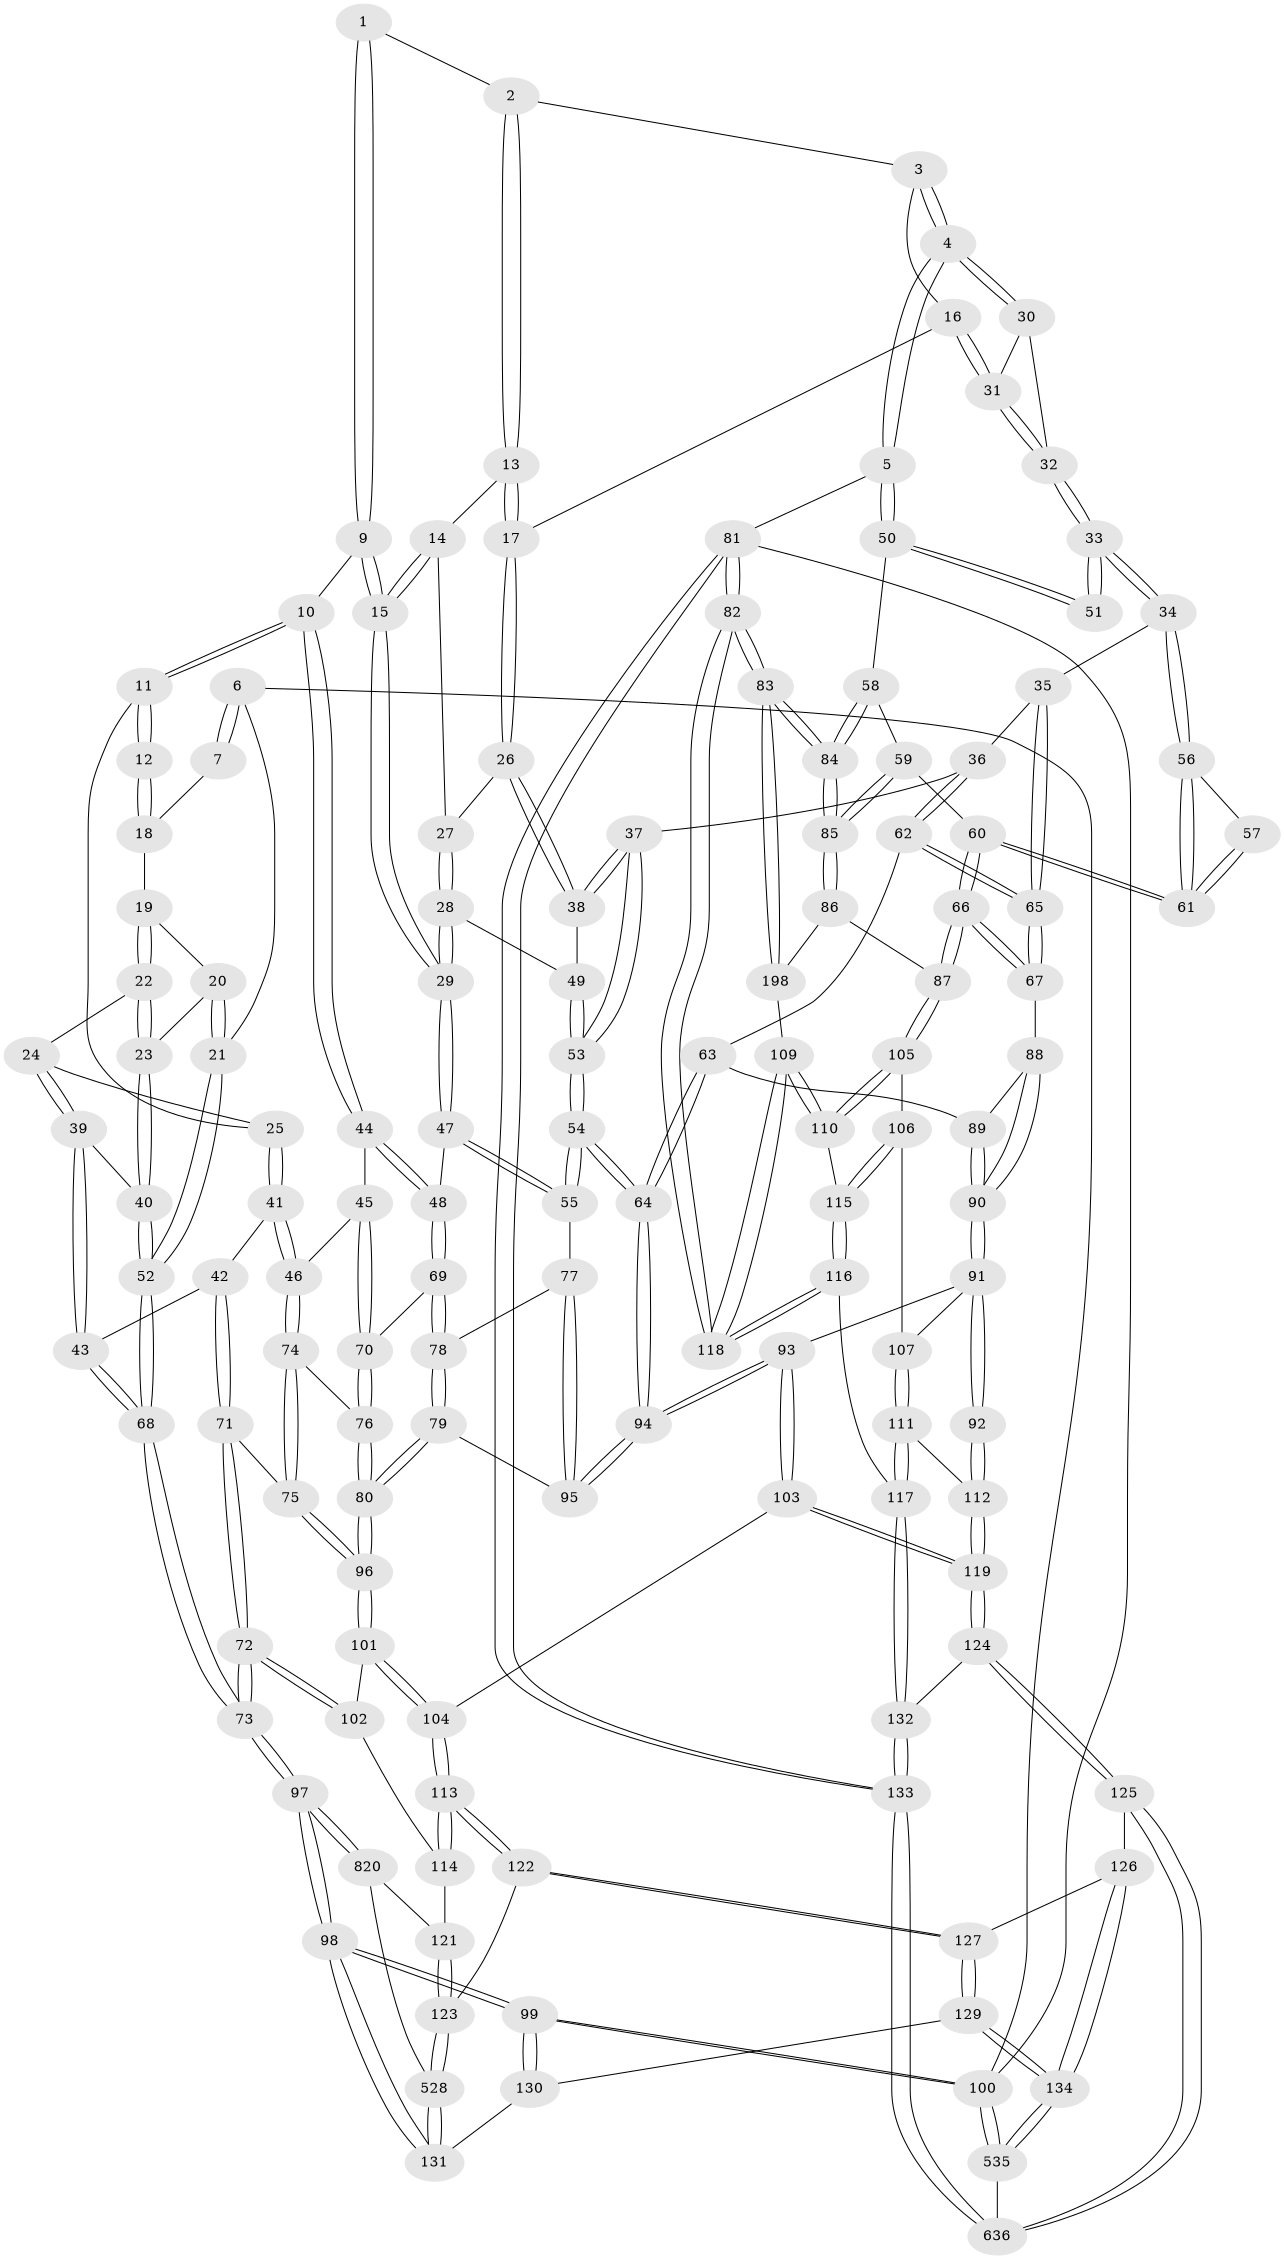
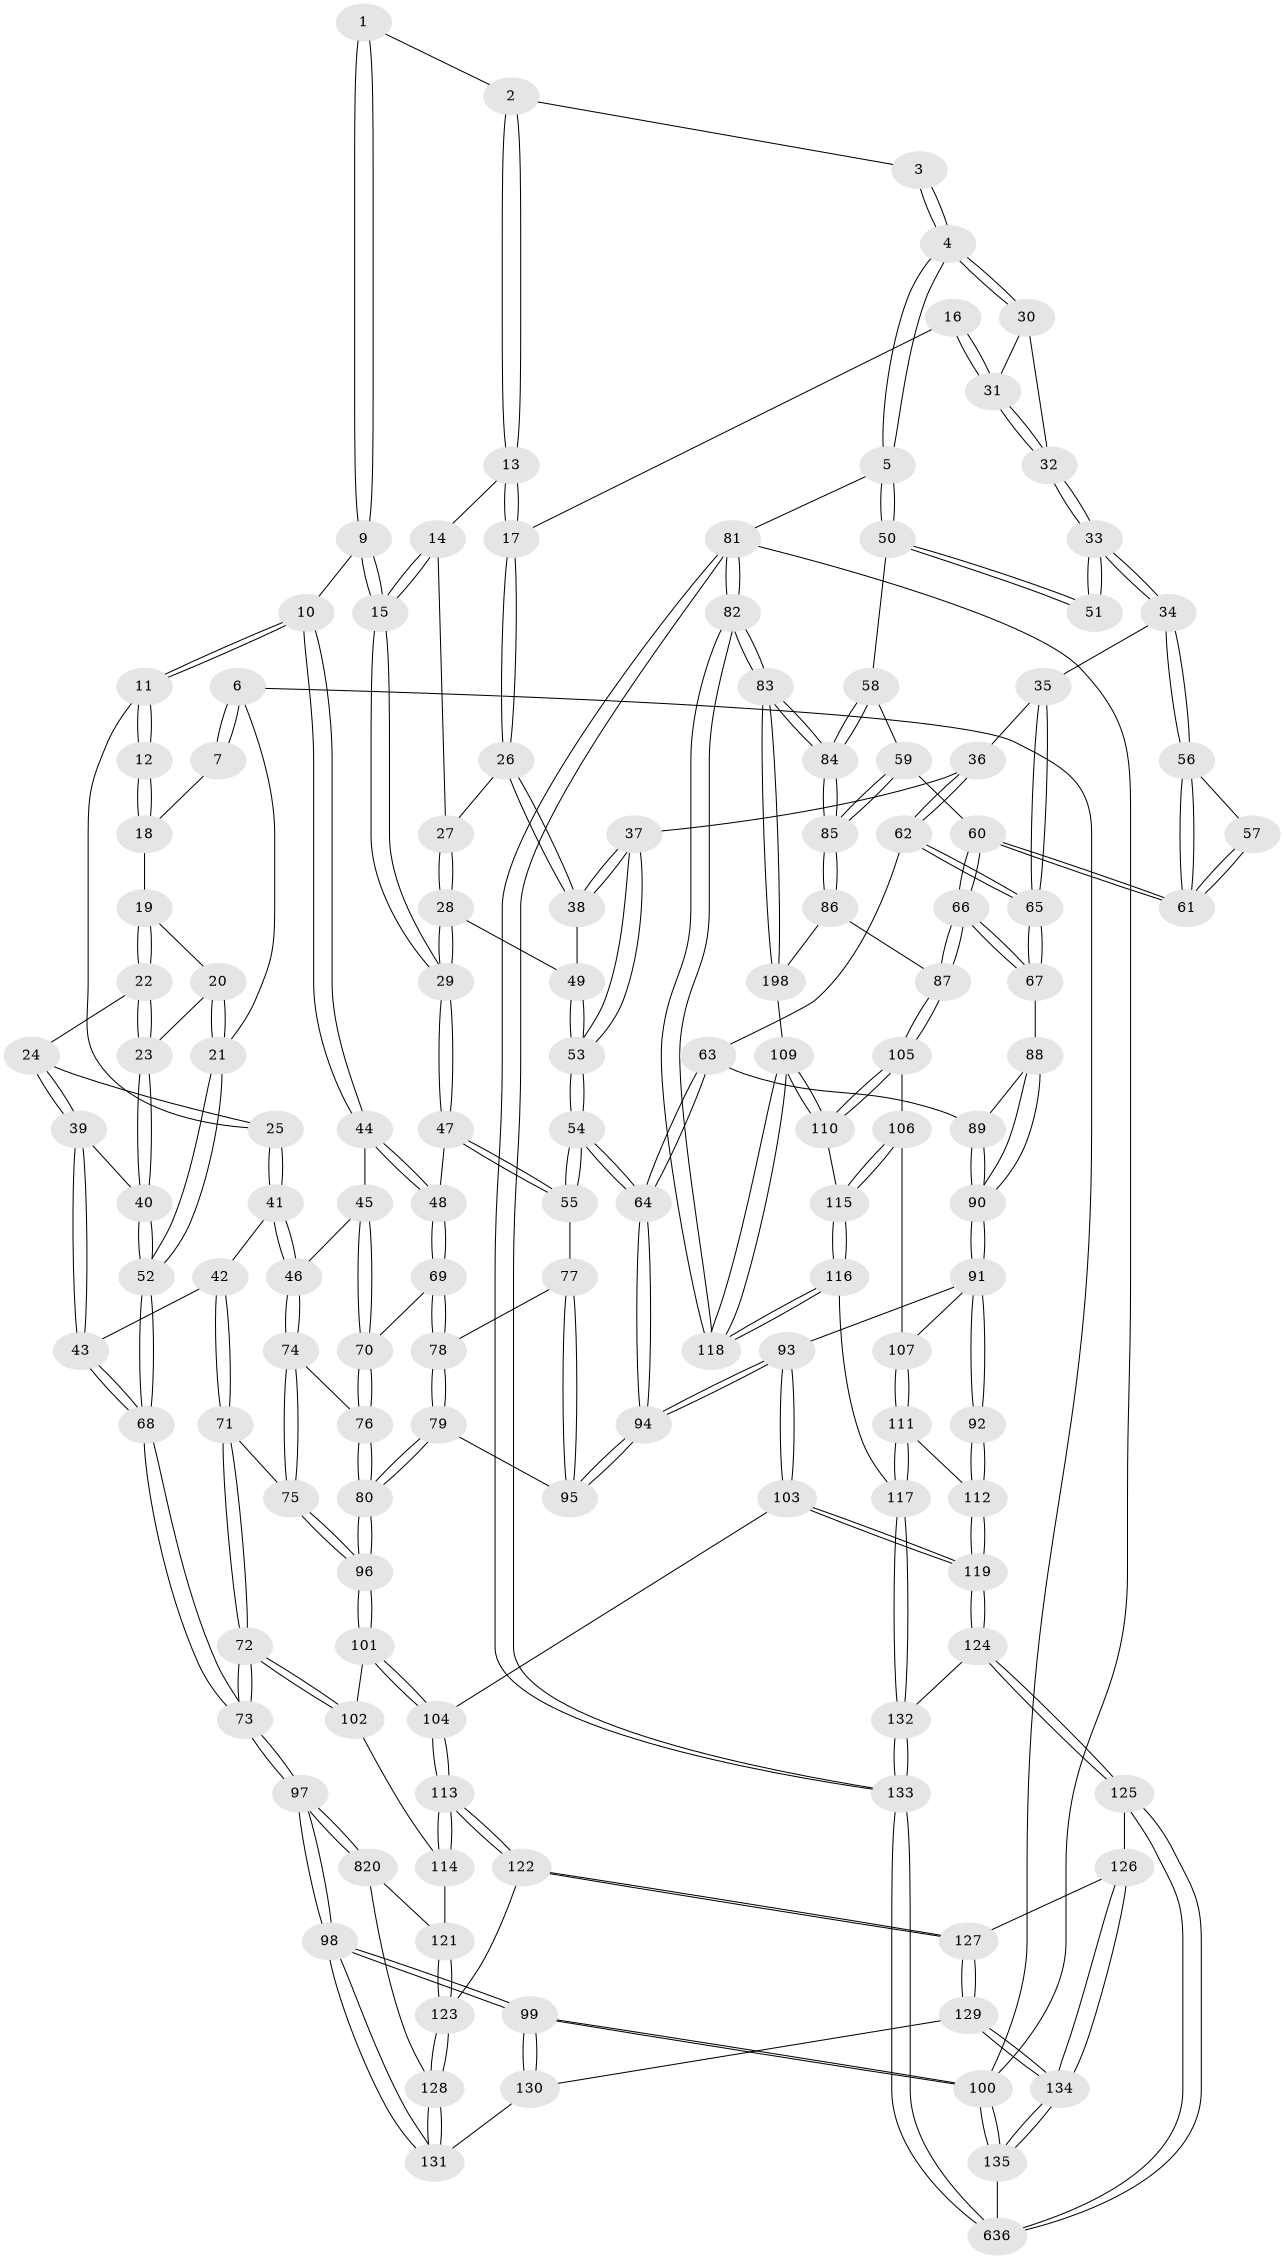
(908, 249) -> none
(435, 2089) -> (435, 2089)
(997, 2163) -> (997, 2163)
